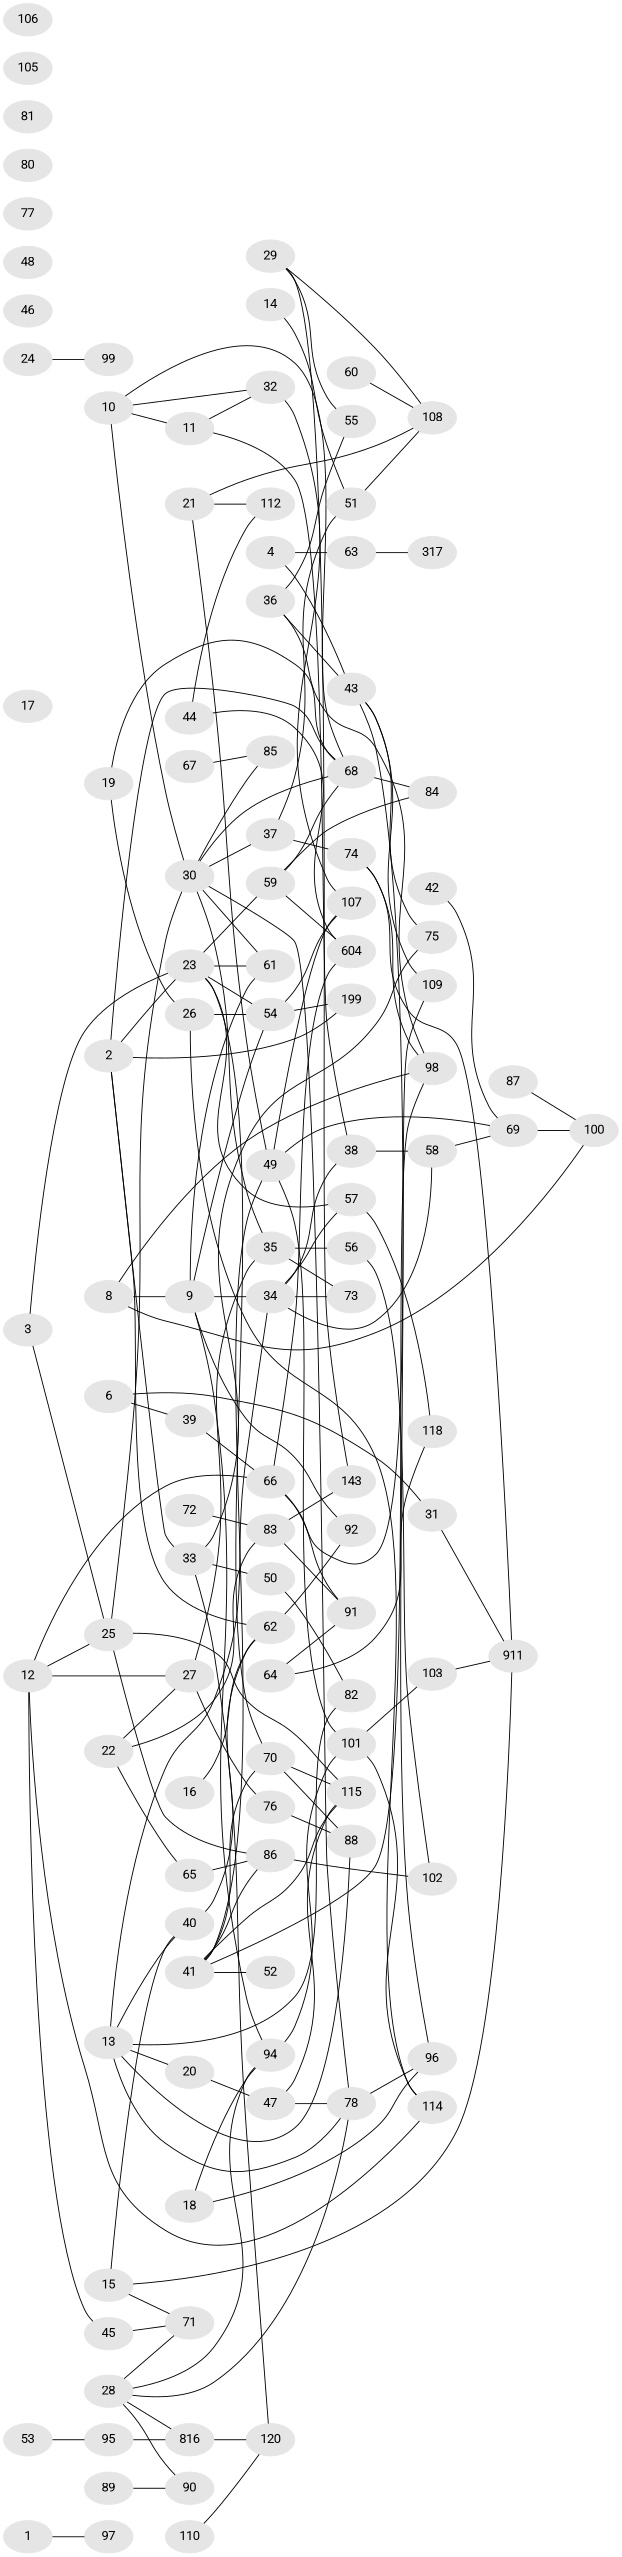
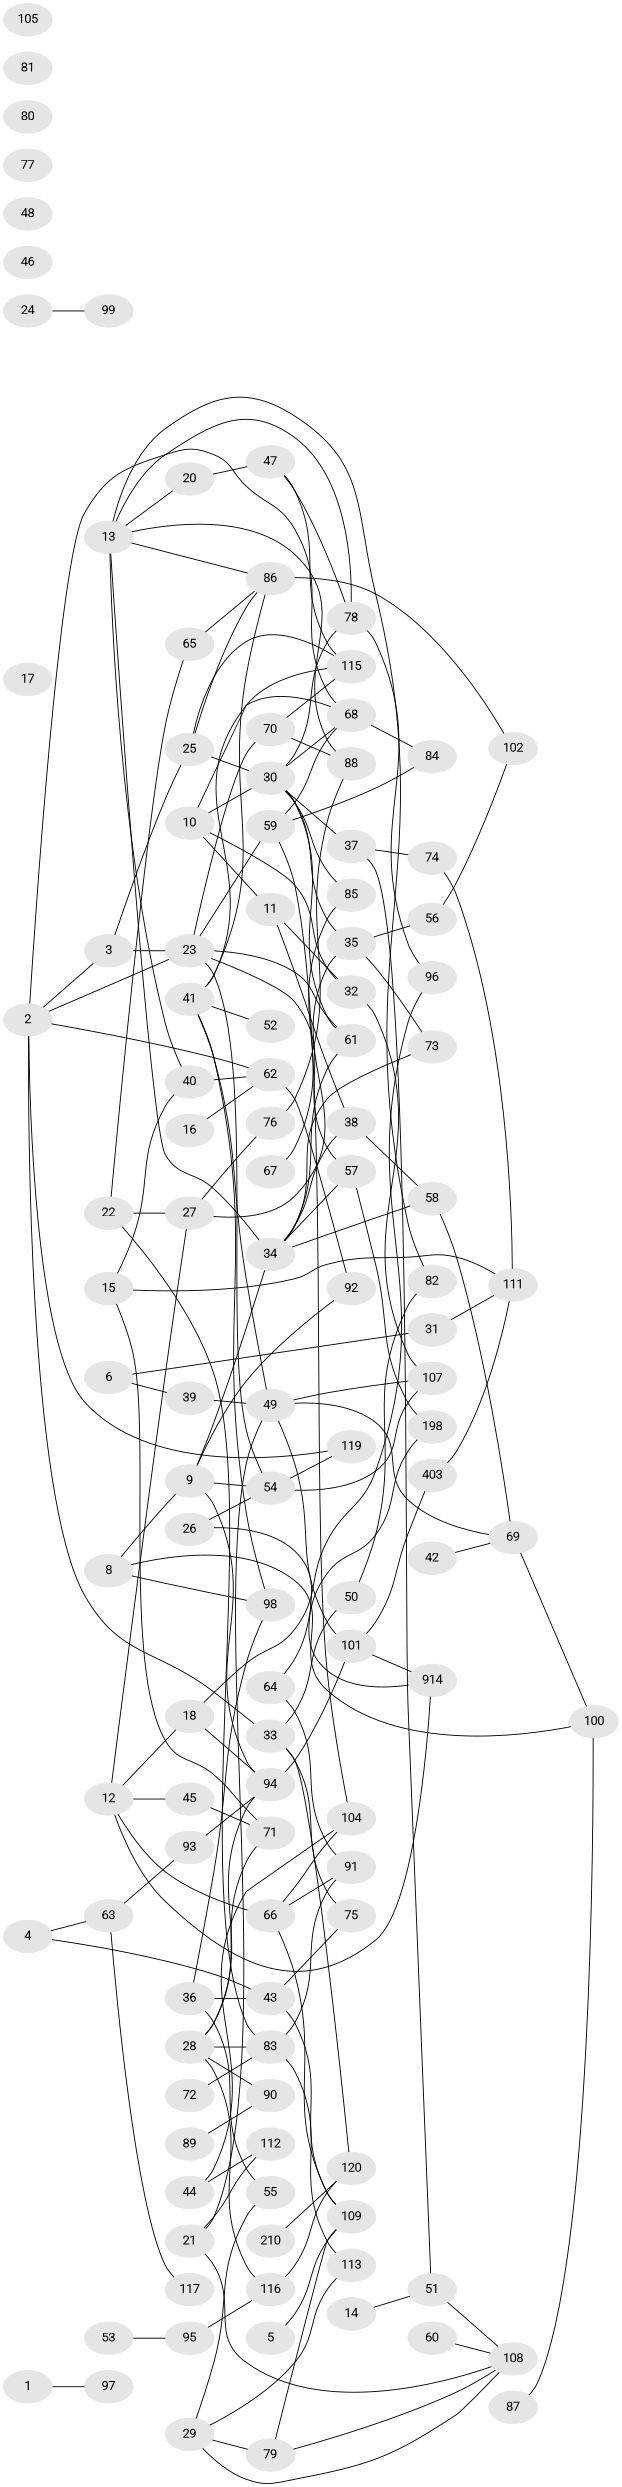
(28, 20) -> none
(432, 553) -> (190, 2290)
none -> (190, 558)
(109, 784) -> none
(351, 952) -> (351, 1819)
(393, 961) -> none
none -> (68, 985)
(351, 1000) -> (351, 1447)
(400, 1036) -> none
(204, 1125) -> (311, 1147)
(432, 1431) -> (432, 1427)
(230, 1451) -> (230, 1402)
(351, 1482) -> (351, 2265)
(68, 1655) -> (149, 1758)
(513, 1656) -> (513, 1285)
(432, 1674) -> (432, 1476)
none -> (190, 1848)
(230, 1866) -> none
(432, 2107) -> (432, 1680)
(285, 2301) -> (235, 2047)
none -> (270, 2338)
(190, 2440) -> (270, 2290)
none -> (270, 2455)
(190, 2537) -> (270, 2241)
